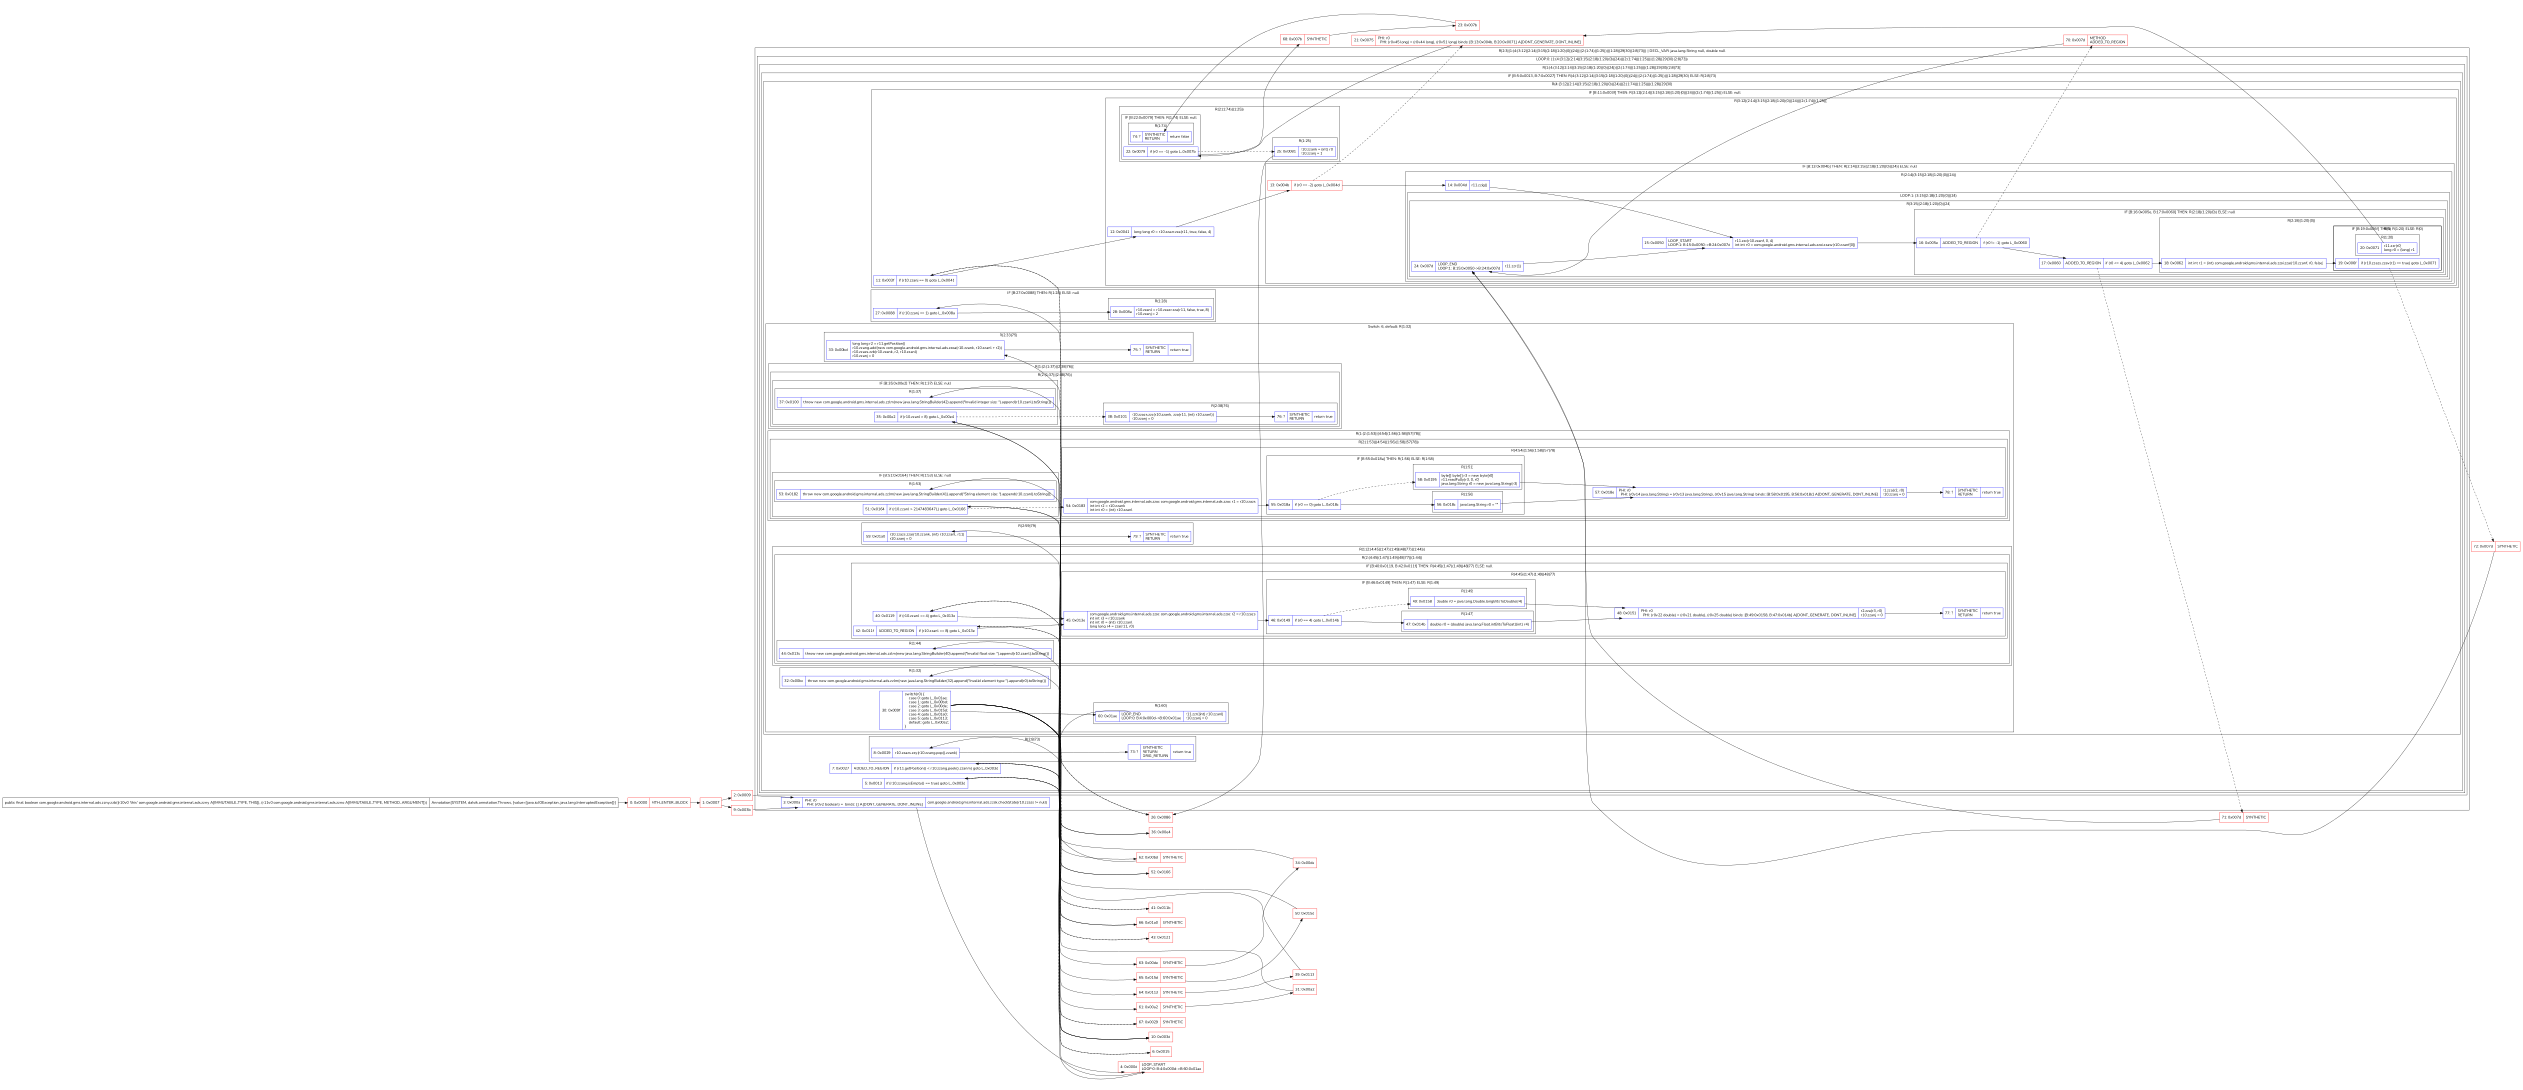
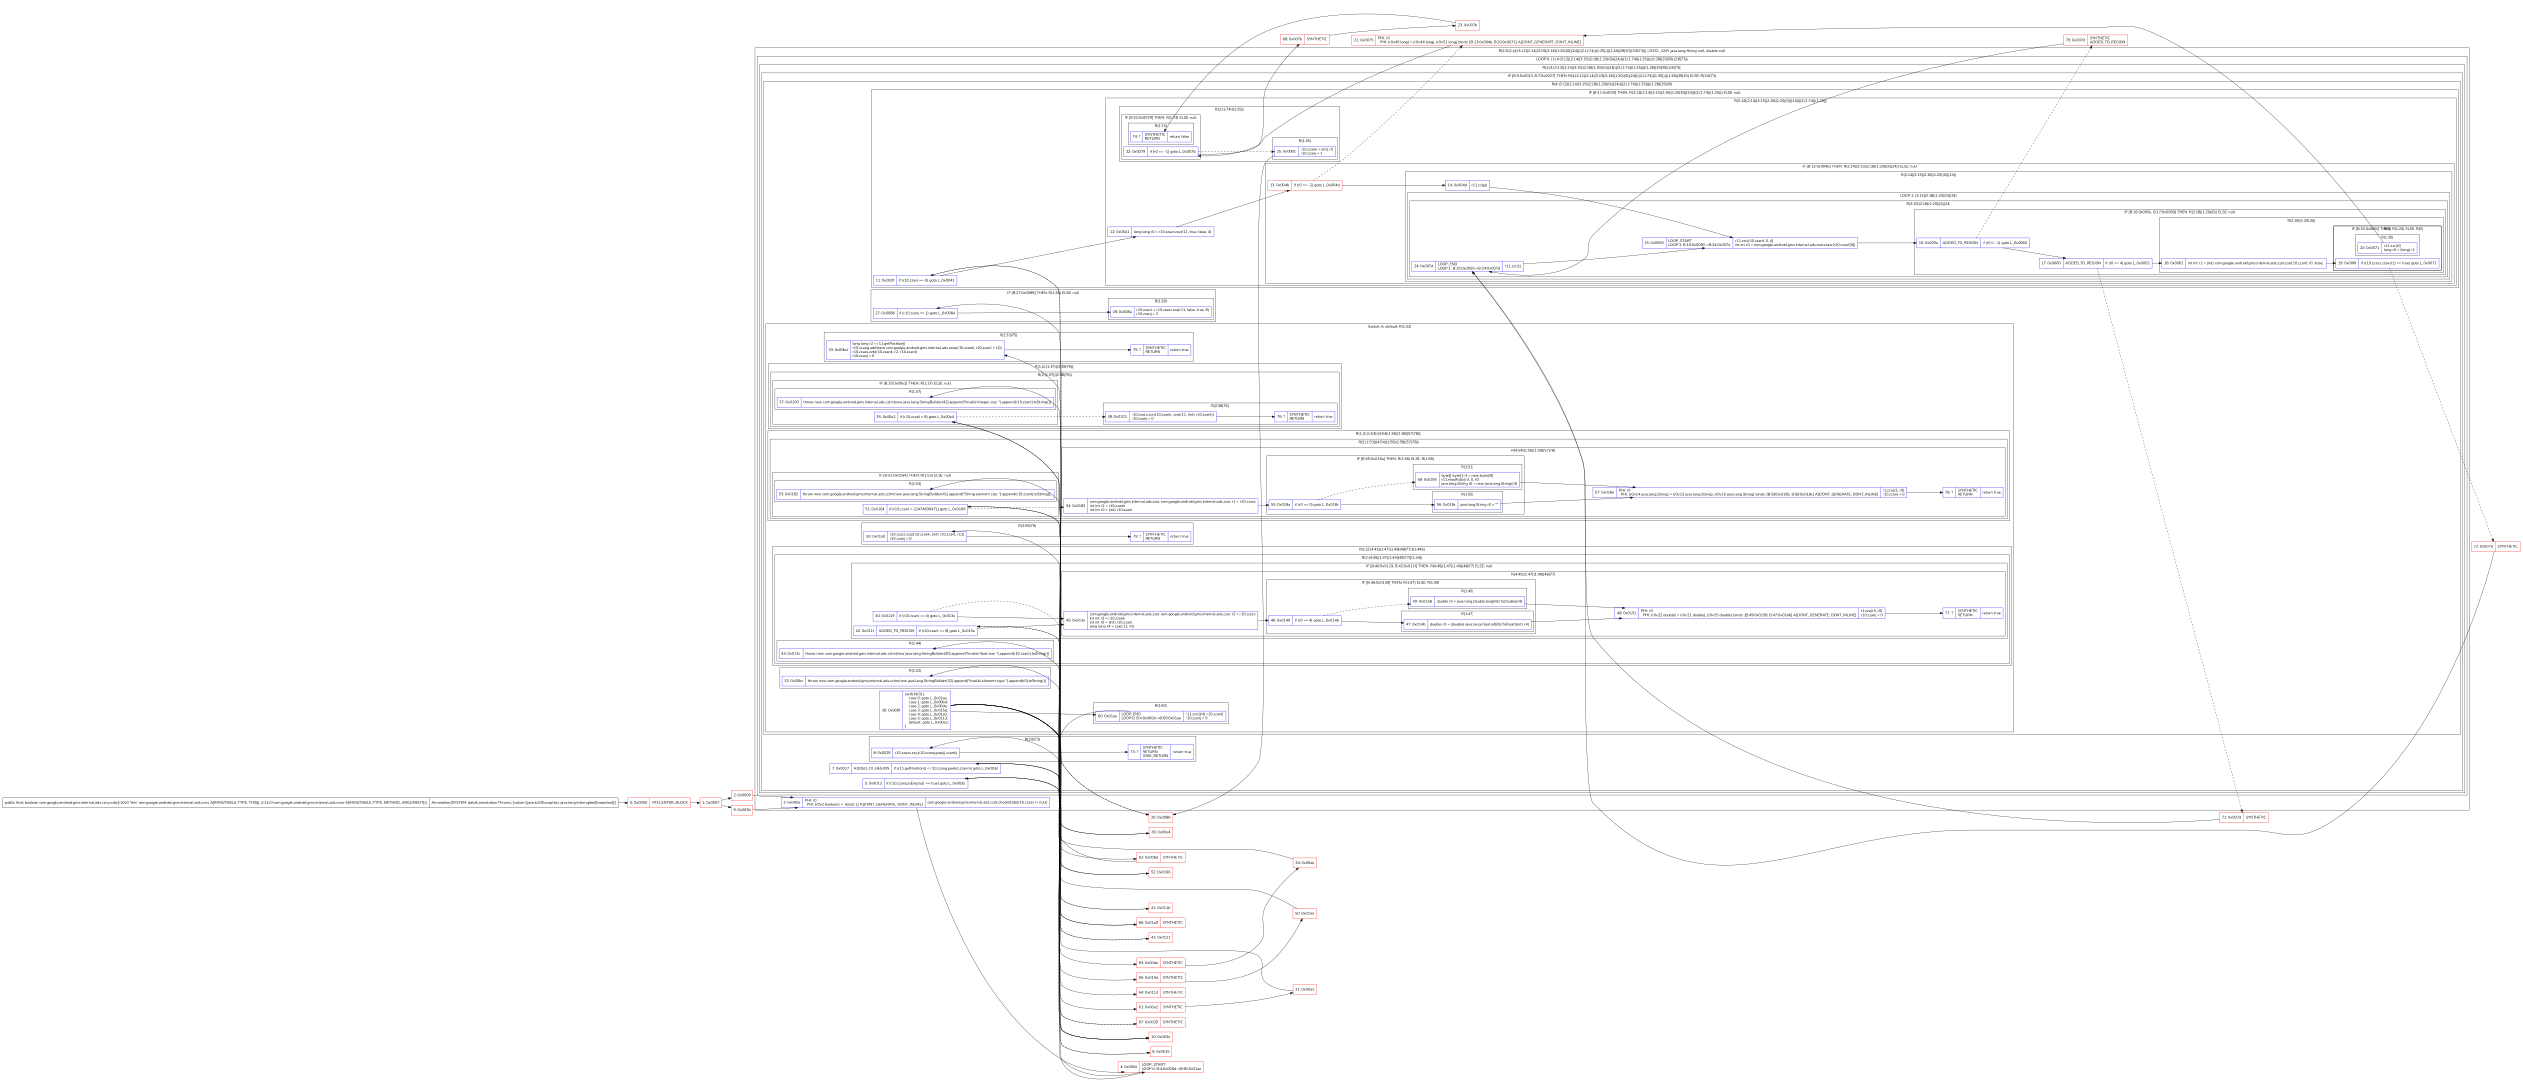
(2098, 38) -> (2100, 38)
(1305, 975) -> none
